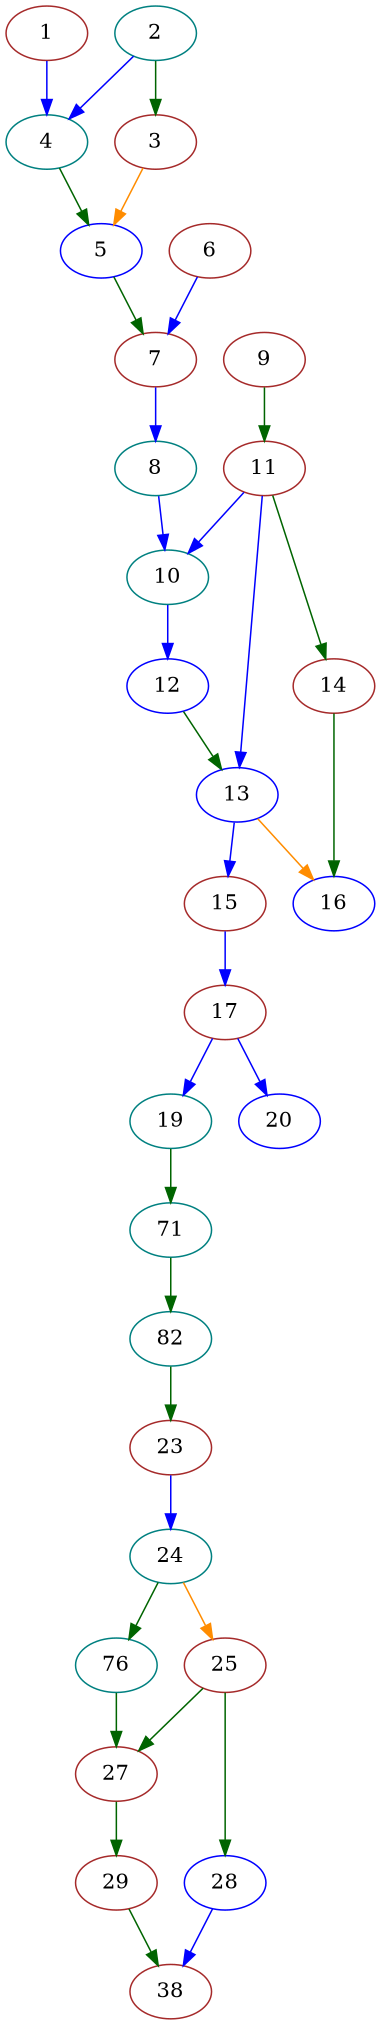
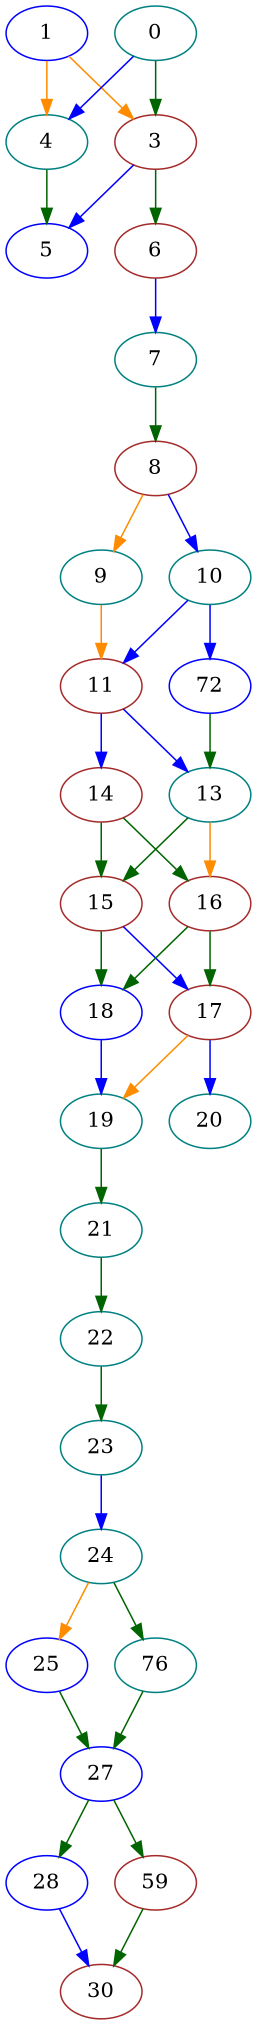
(47, 33) -> (47, 33)
(156, 33) -> (156, 33)
(47, 80) -> (47, 80)
none -> (94, 81)
none -> (156, 189)
(132, 190) -> (107, 191)
(125, 298) -> none
(156, 360) -> (156, 360)
(264, 360) -> (101, 577)
(156, 407) -> (156, 407)
(264, 407) -> (101, 624)
(156, 468) -> (156, 468)
none -> (132, 516)
(221, 517) -> (161, 626)
(297, 570) -> (101, 733)
(168, 686) -> (210, 686)
(237, 795) -> (210, 795)
none -> (101, 842)
(232, 842) -> (163, 843)
(334, 904) -> (210, 904)
none -> (210, 951)
none -> (101, 1012)
(201, 1060) -> (161, 1061)
(280, 1121) -> (210, 1121)
(171, 1230) -> (101, 1230)
(171, 1339) -> (101, 1339)
(171, 1448) -> (101, 1448)
(225, 1665) -> (47, 1665)
(225, 1766) -> (78, 1822)
(116, 1774) -> (101, 1774)
(116, 1883) -> (156, 1883)
(171, 1992) -> (101, 1992)
